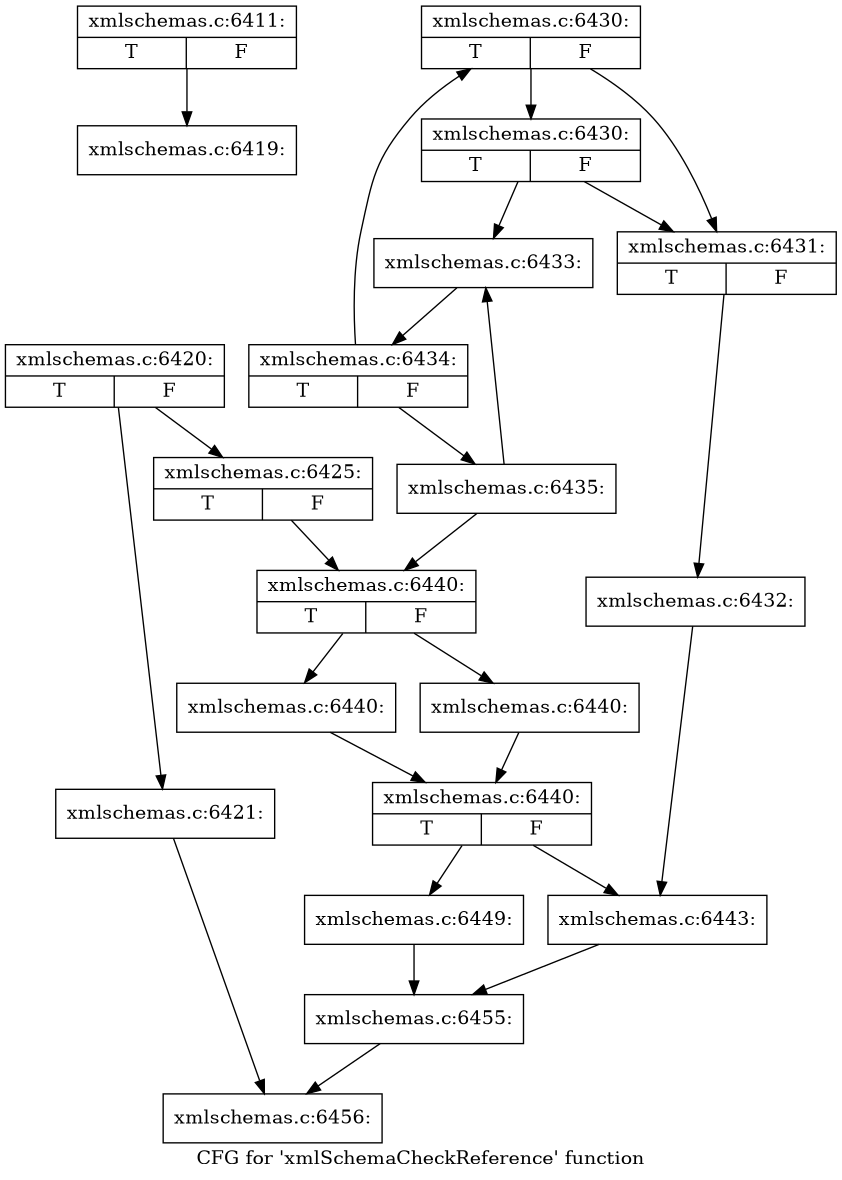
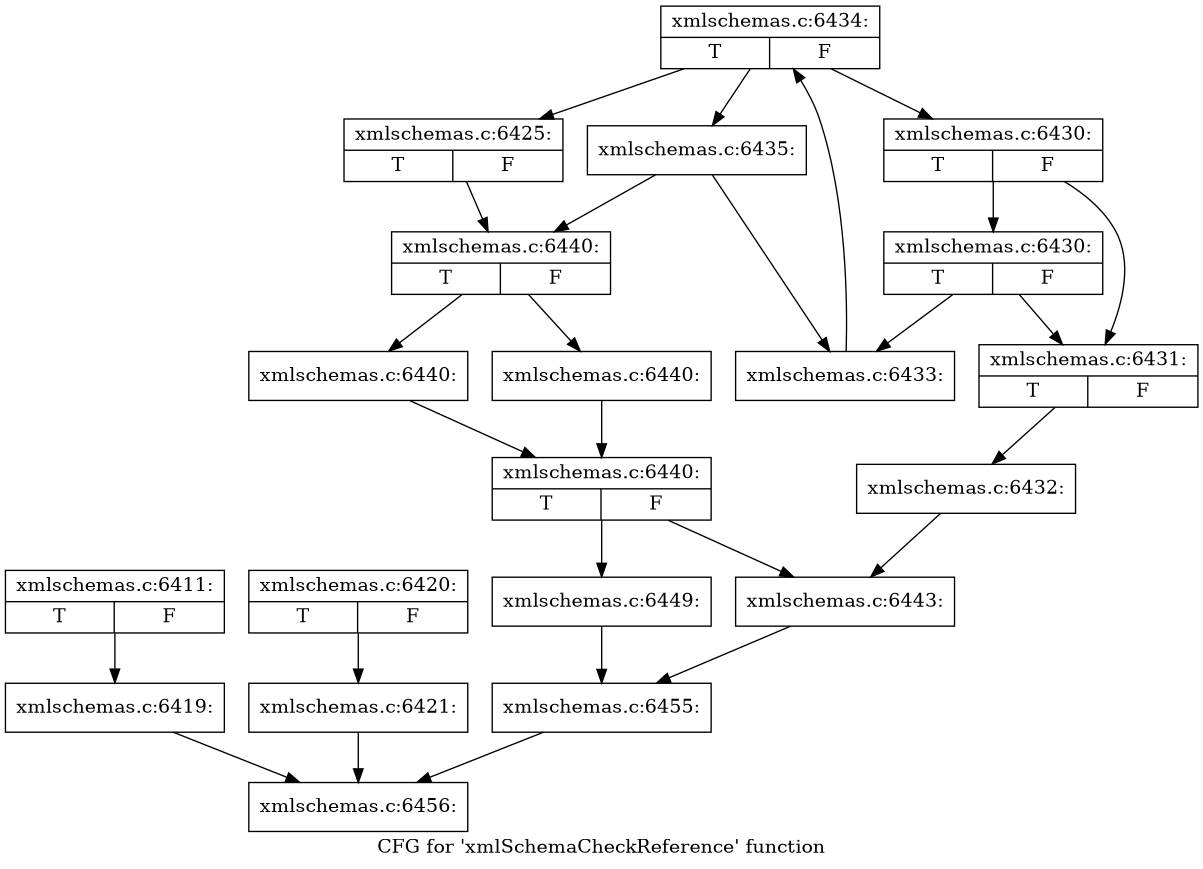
(183, 428) -> (618, 92)
none -> (230, 755)
